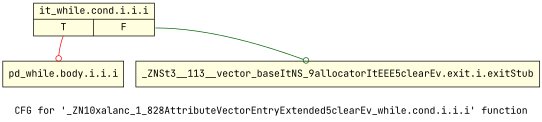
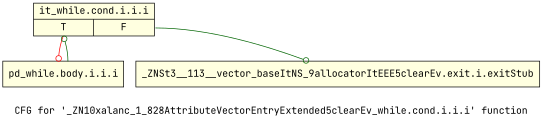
none -> (67, 51)
